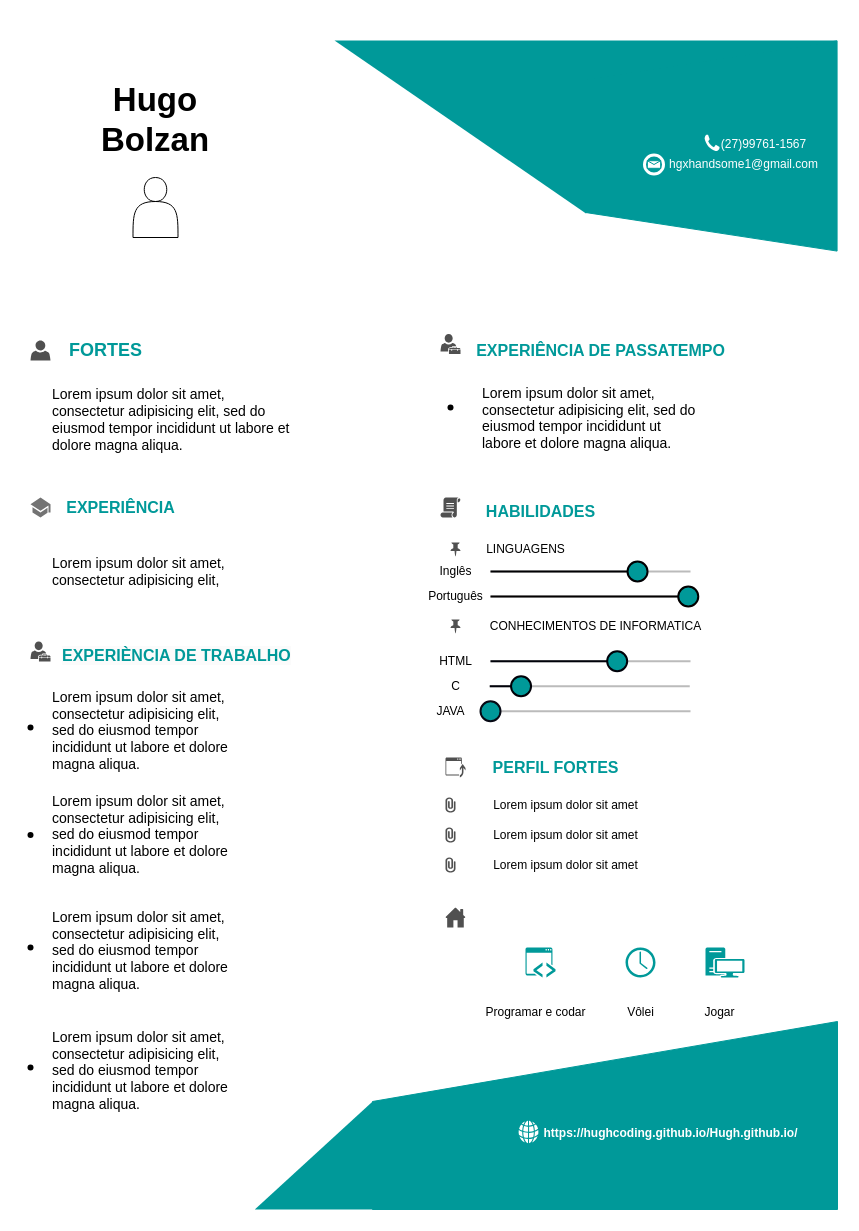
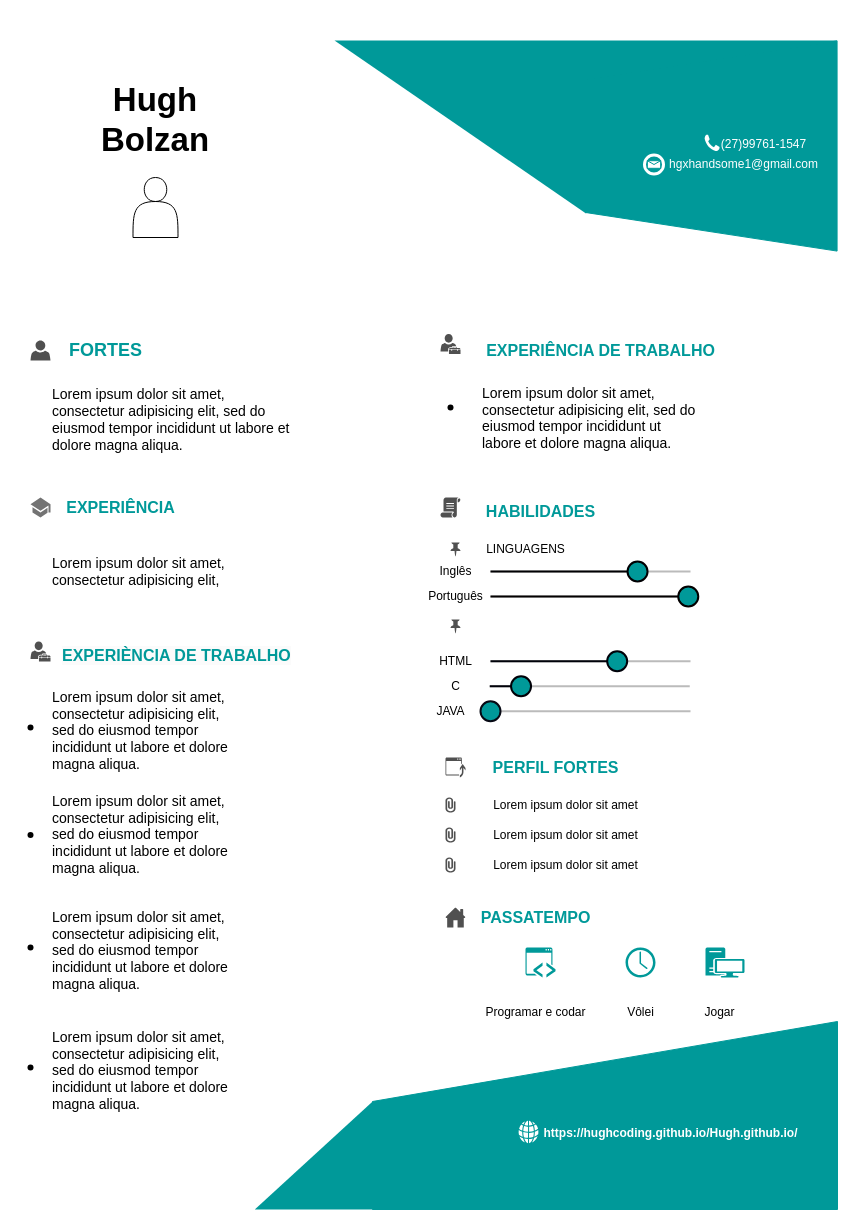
(156, 120) -> (156, 120)
(764, 144) -> (764, 144)
(601, 351) -> (601, 351)
(596, 627) -> none
none -> (536, 918)
